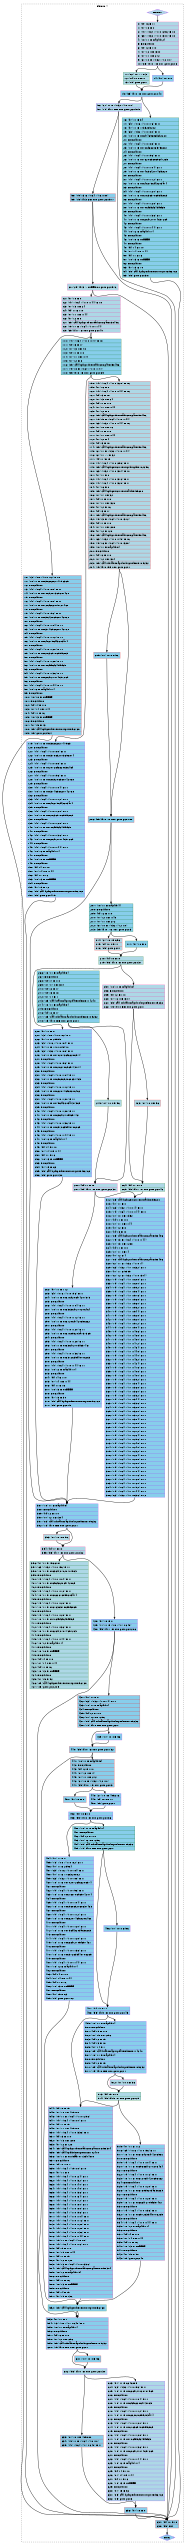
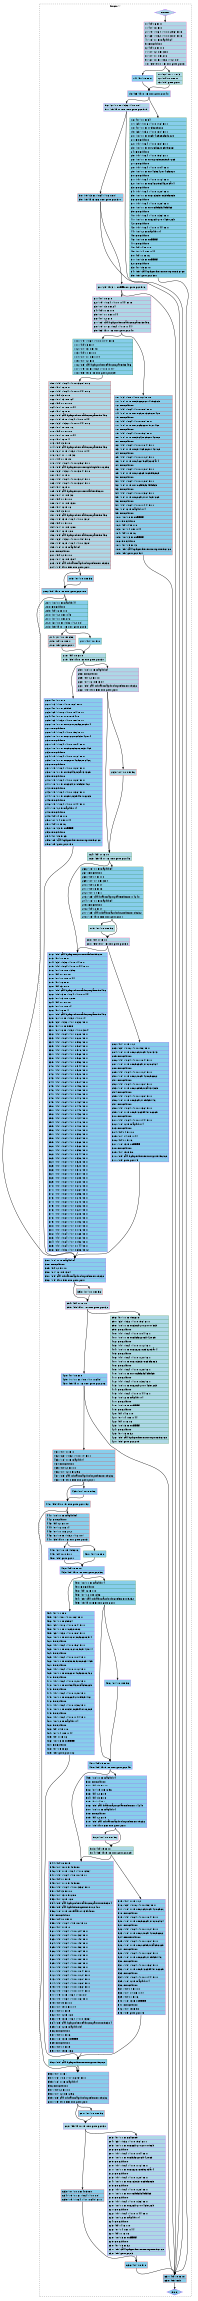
(103, 6) -> (115, 6)
(56, 819) -> none
none -> (110, 863)
(75, 1799) -> (95, 1554)
